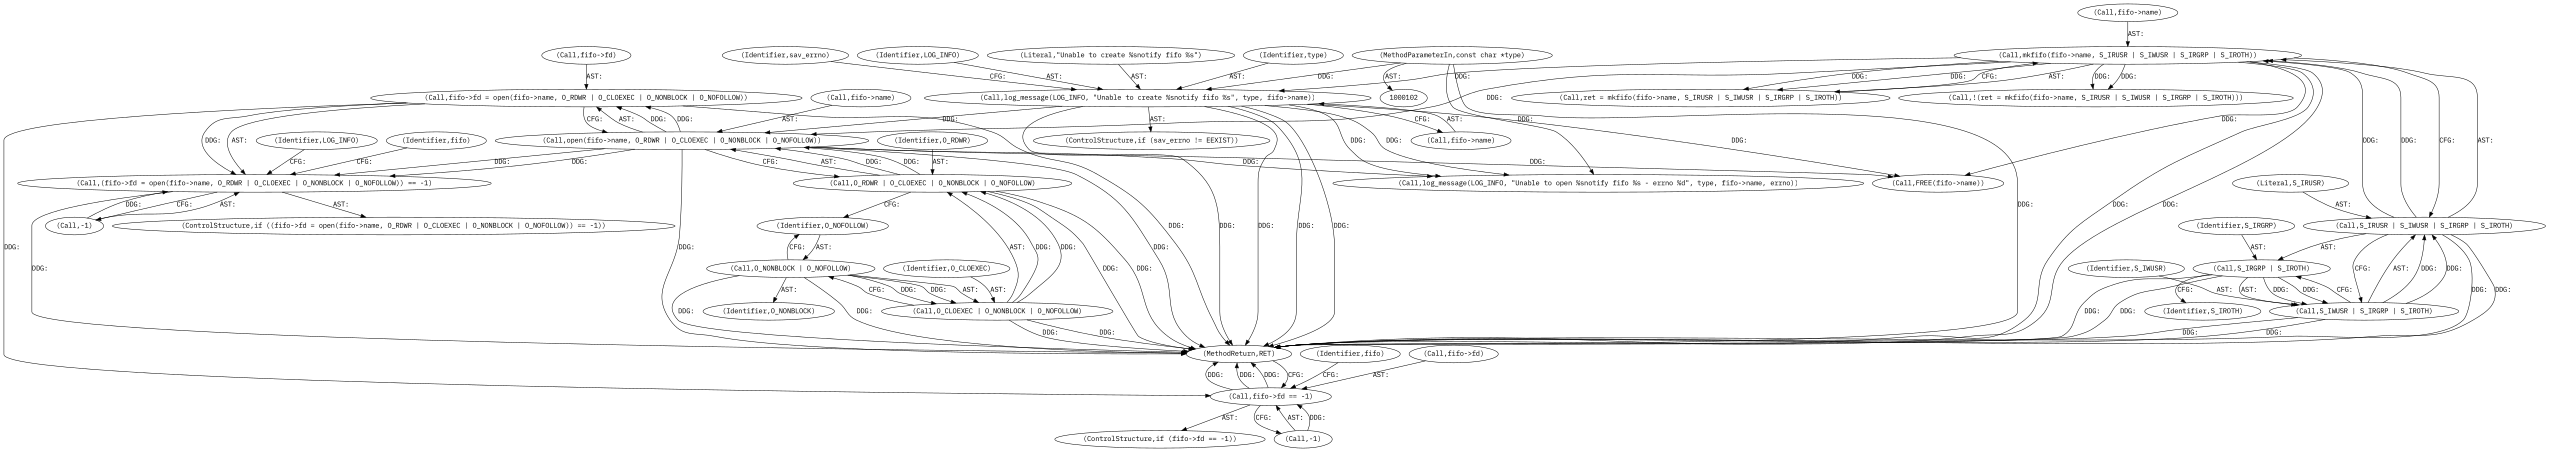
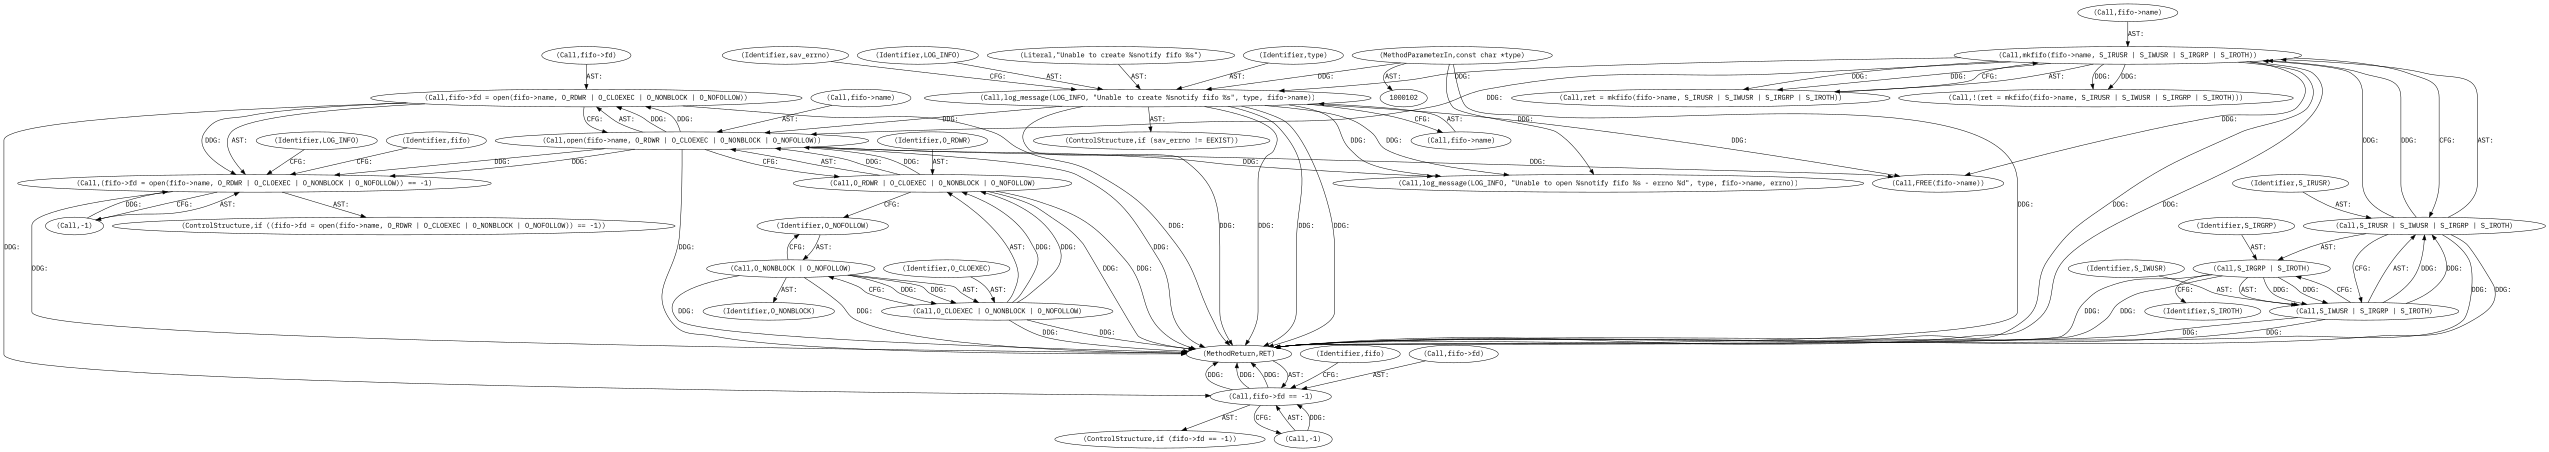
(2291, 183) -> (2291, 183)
(1298, 375) -> (1298, 375)
